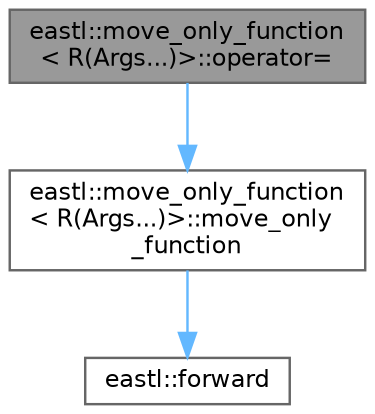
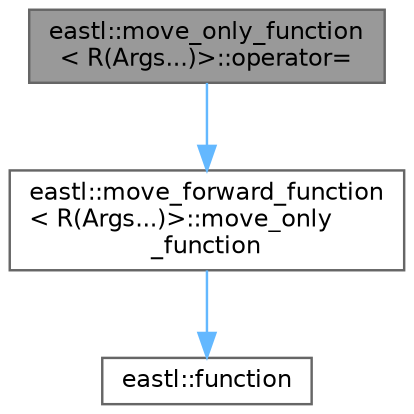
(187, 220) -> (207, 220)
(187, 381) -> (207, 381)
